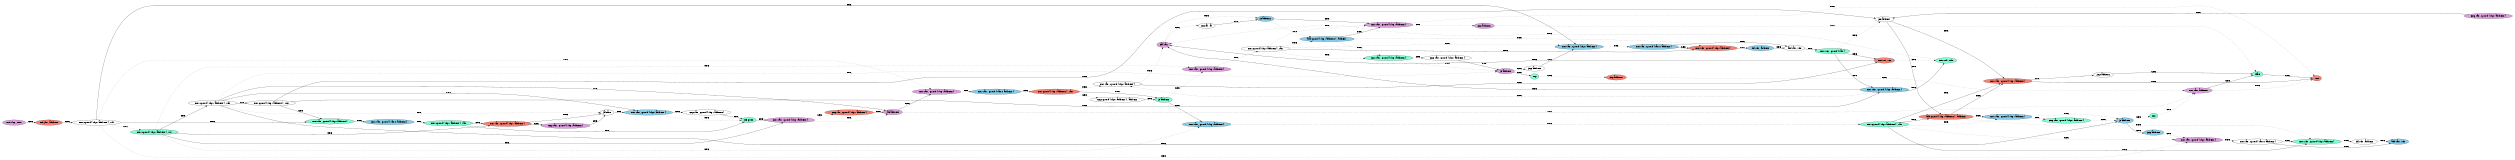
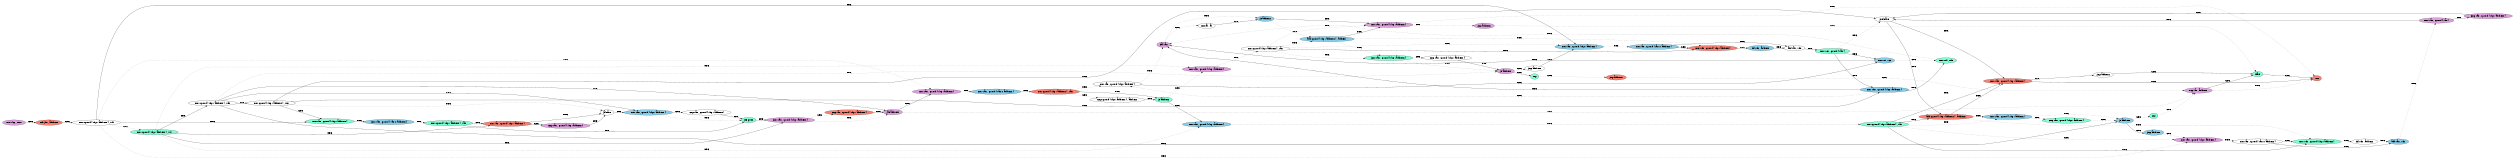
(1884, 19) -> (1884, 19)
none -> (2436, 20)
(1884, 60) -> (1884, 60)
(2198, 90) -> (2198, 90)
(410, 113) -> (446, 106)
